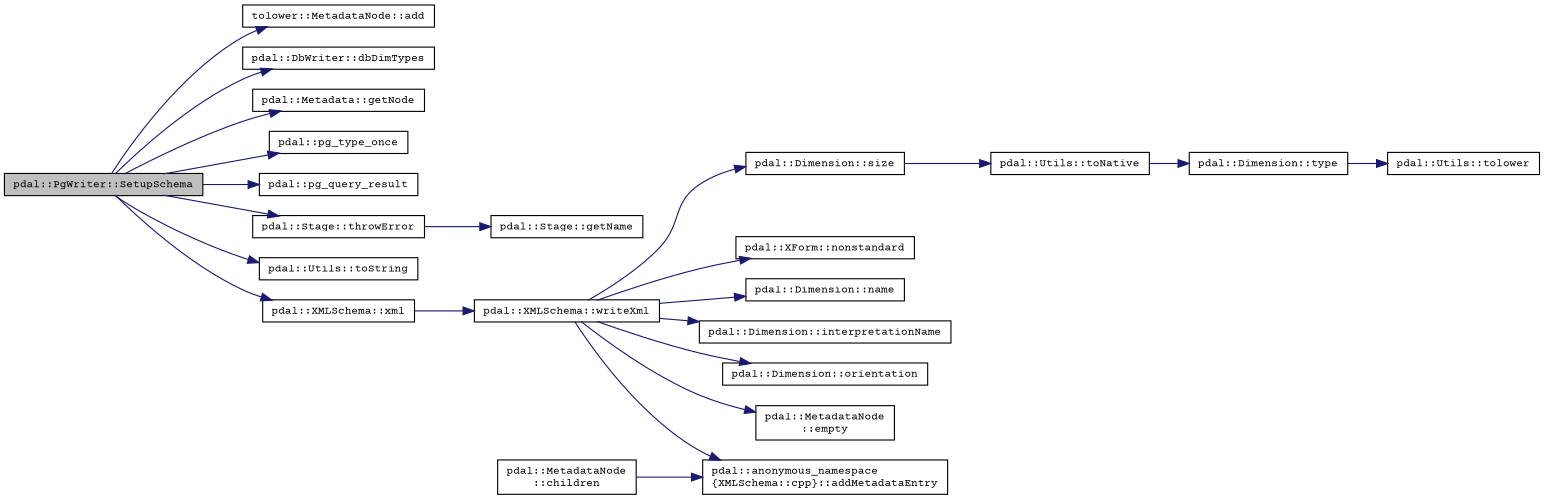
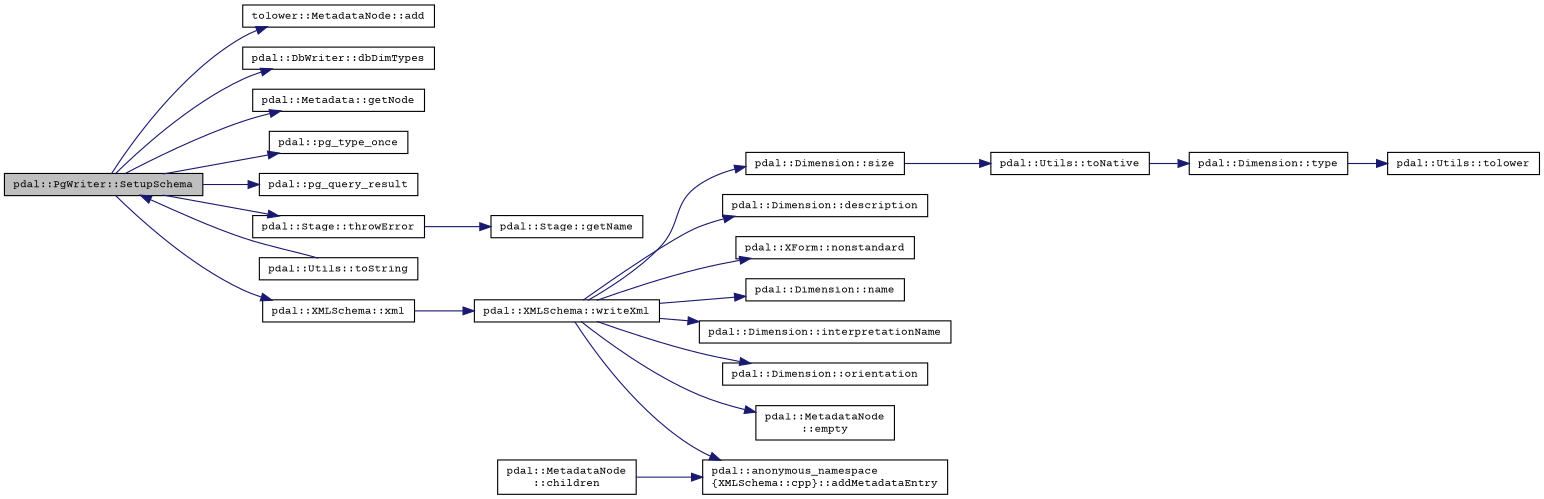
none -> (825, 206)
(179, 232) -> (233, 234)
